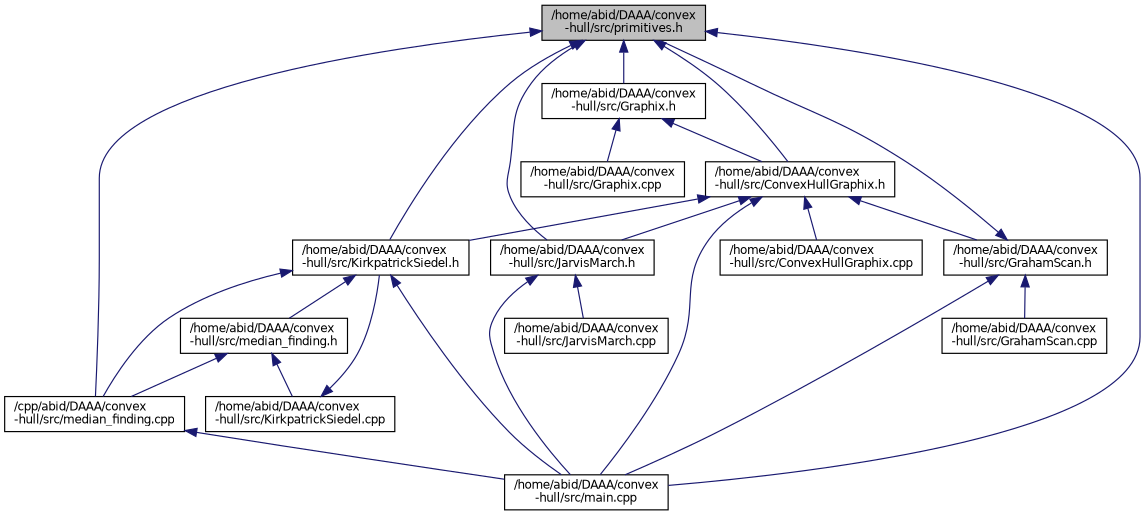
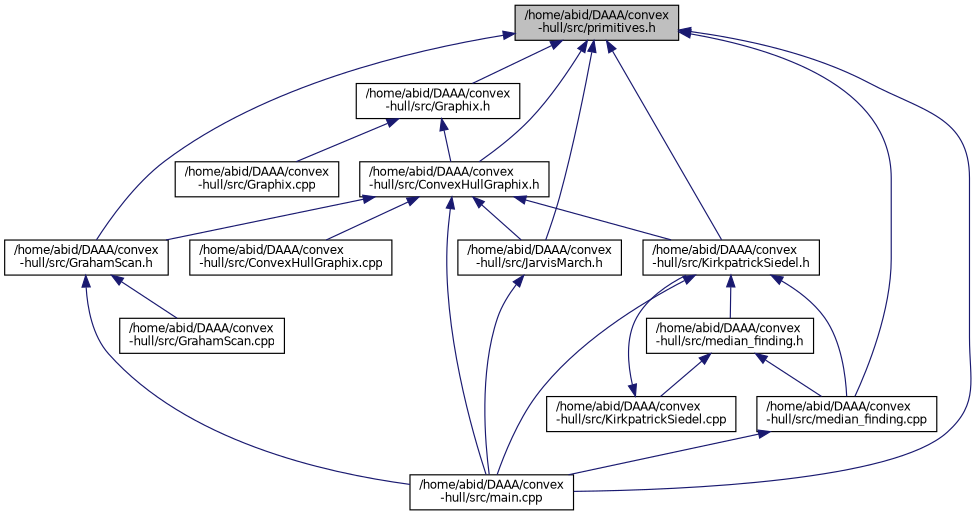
(837, 123) -> (278, 98)
(586, 336) -> none
(95, 414) -> (847, 414)
